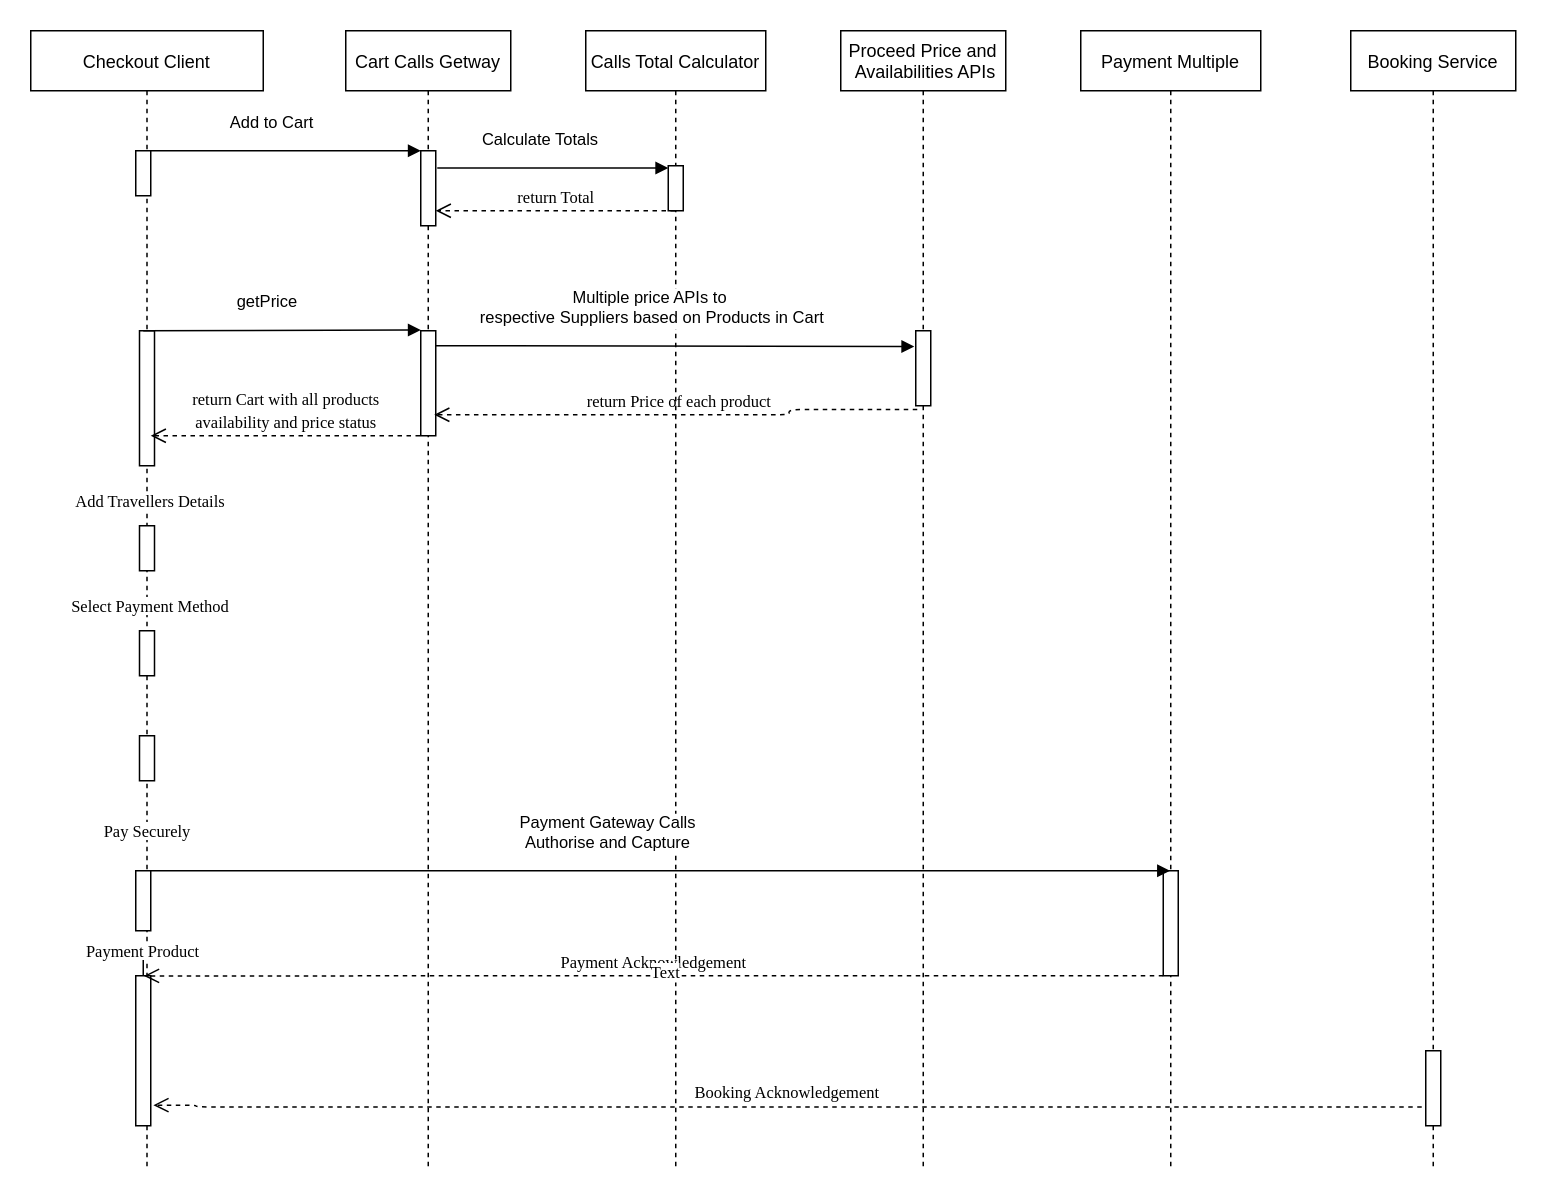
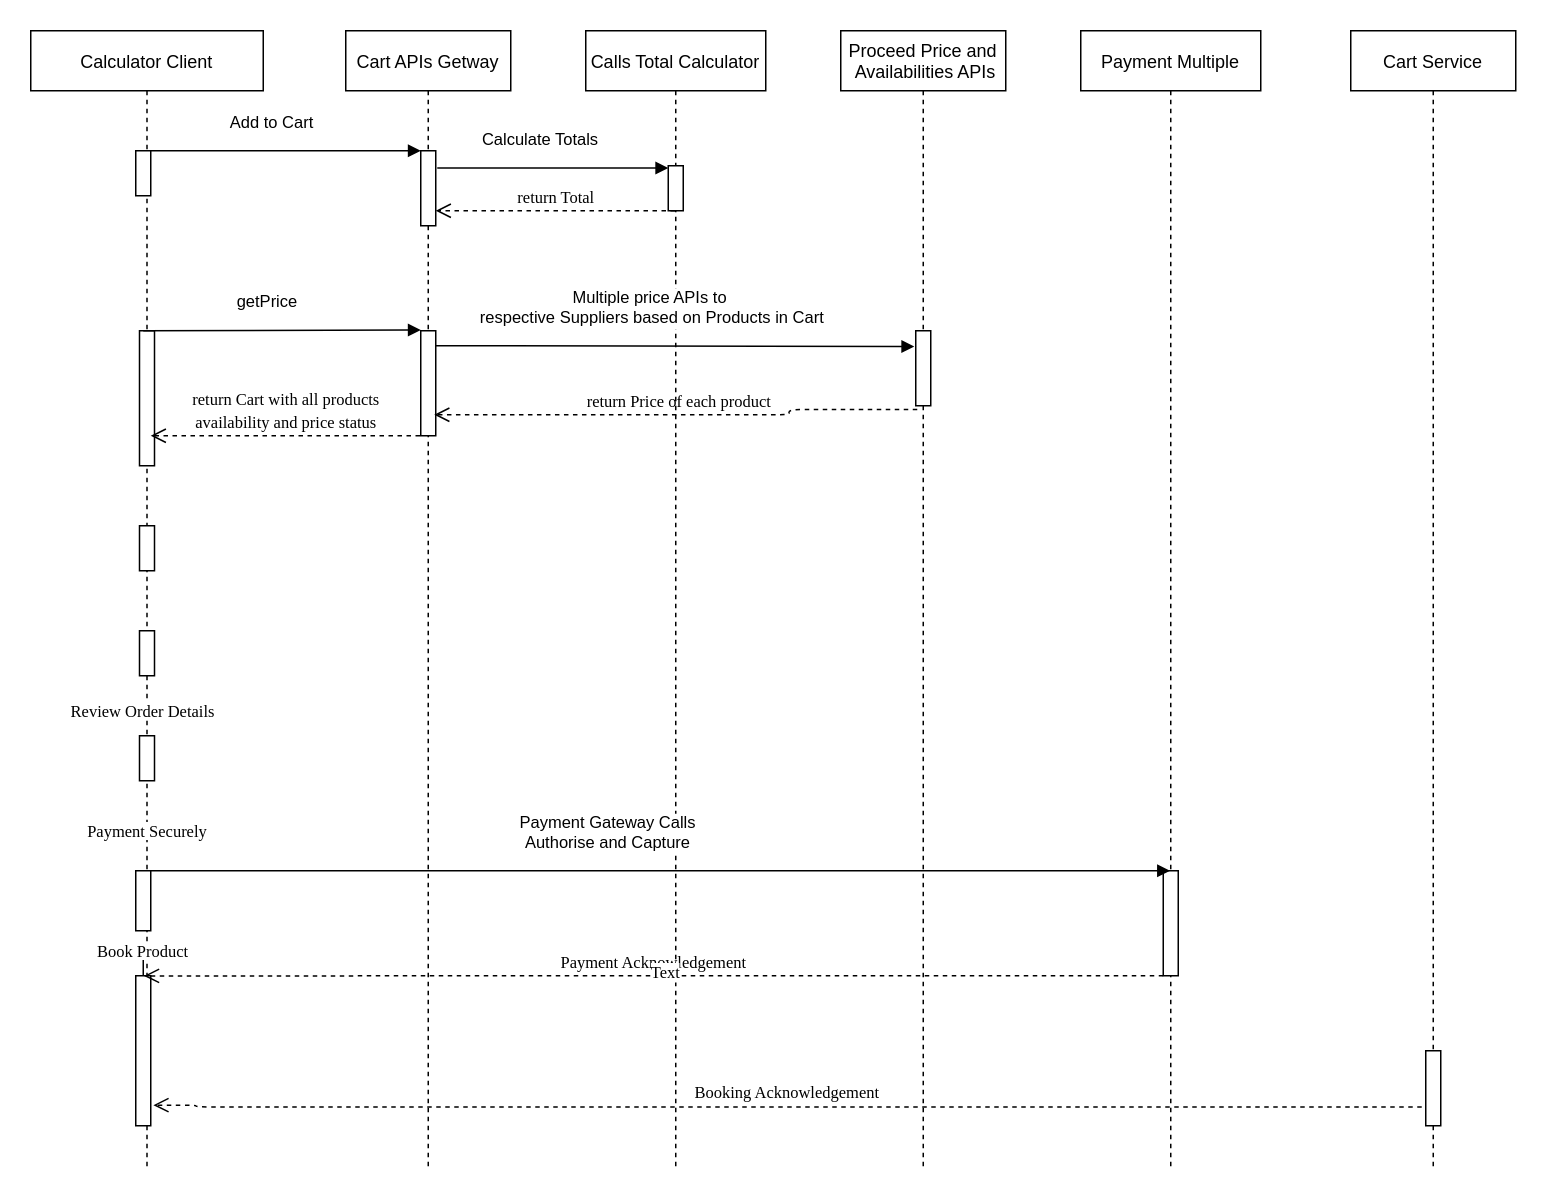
(146, 62) -> (146, 62)
(428, 62) -> (428, 62)
(1433, 62) -> (1433, 62)
(151, 503) -> none
(151, 608) -> none
none -> (143, 713)
(148, 832) -> (148, 832)
(143, 952) -> (143, 952)
